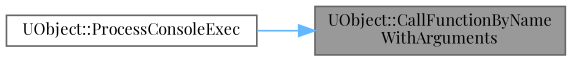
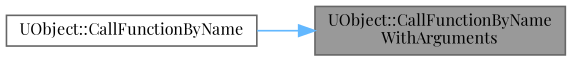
(132, 31) -> (132, 31)
